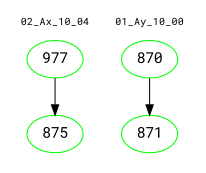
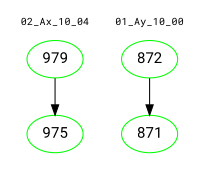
(55, 59) -> (55, 59)
(150, 59) -> (150, 59)
(55, 134) -> (55, 134)
